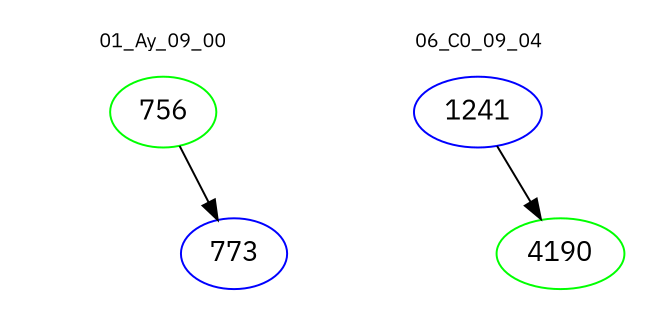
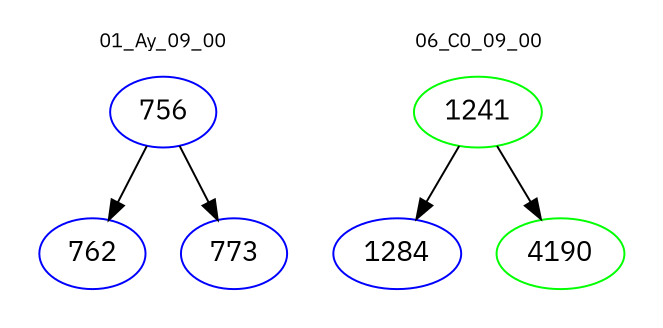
(479, 42) -> (479, 42)
(163, 112) -> (163, 112)
(478, 112) -> (478, 112)
none -> (92, 254)
none -> (397, 254)
